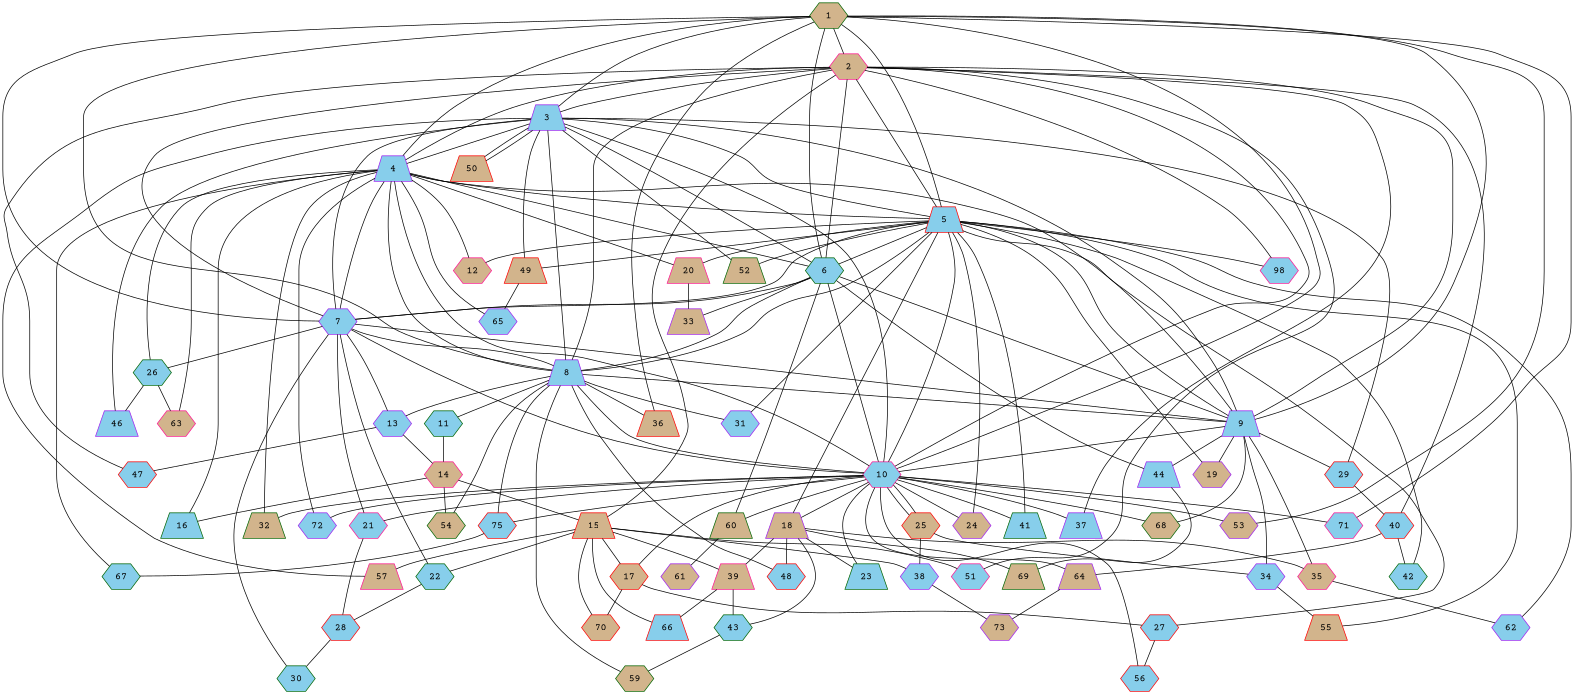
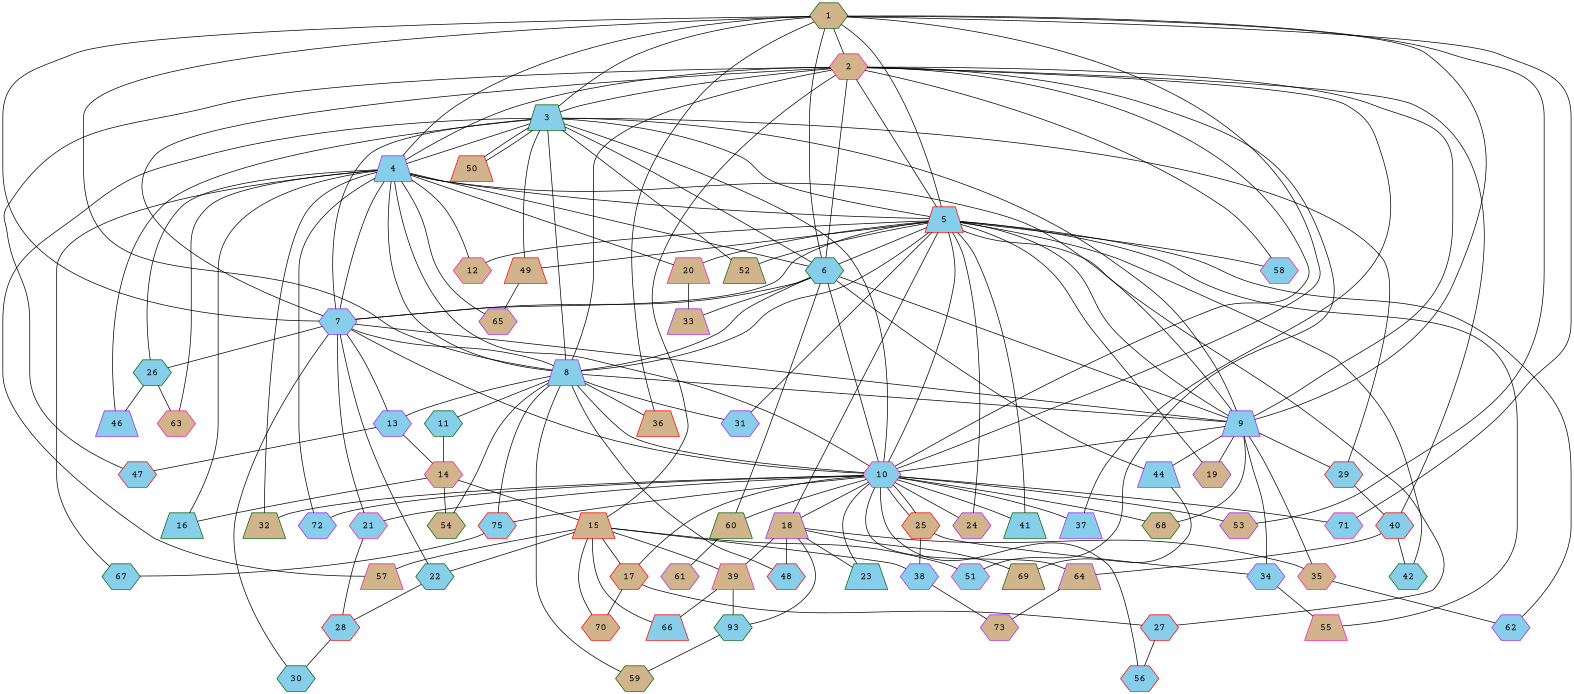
(547, 118) -> (547, 118)
(1279, 271) -> (1279, 271)
(498, 322) -> (498, 322)
(733, 628) -> (733, 628)
(1326, 628) -> (1326, 628)
